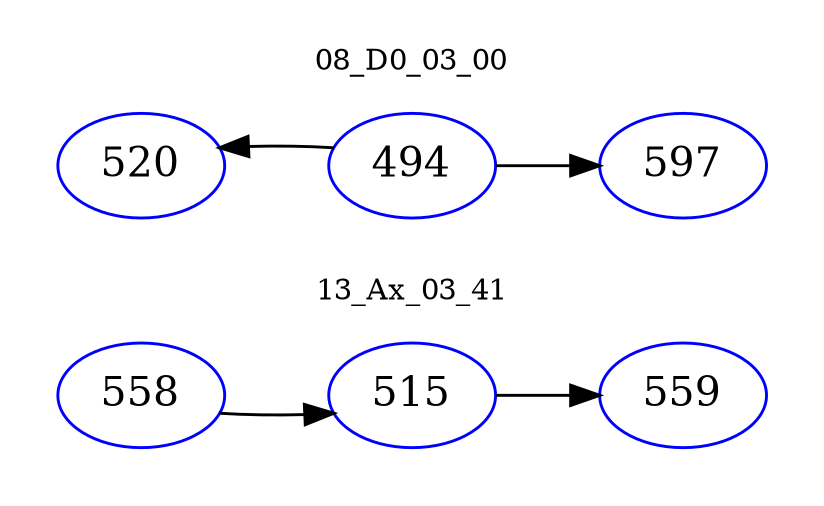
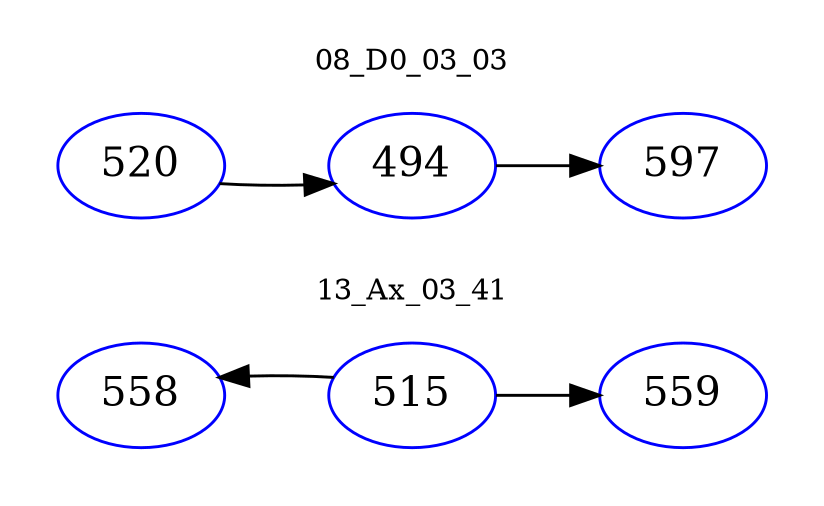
(412, 62) -> (412, 62)
(292, 146) -> (262, 185)
(262, 415) -> (292, 376)
